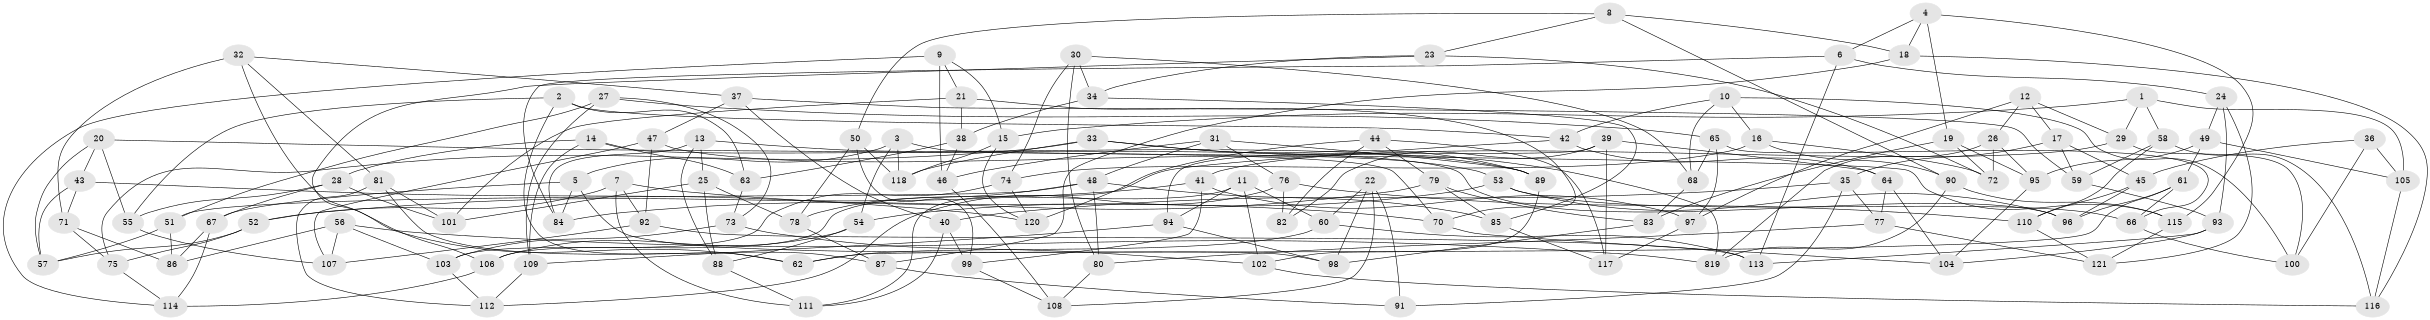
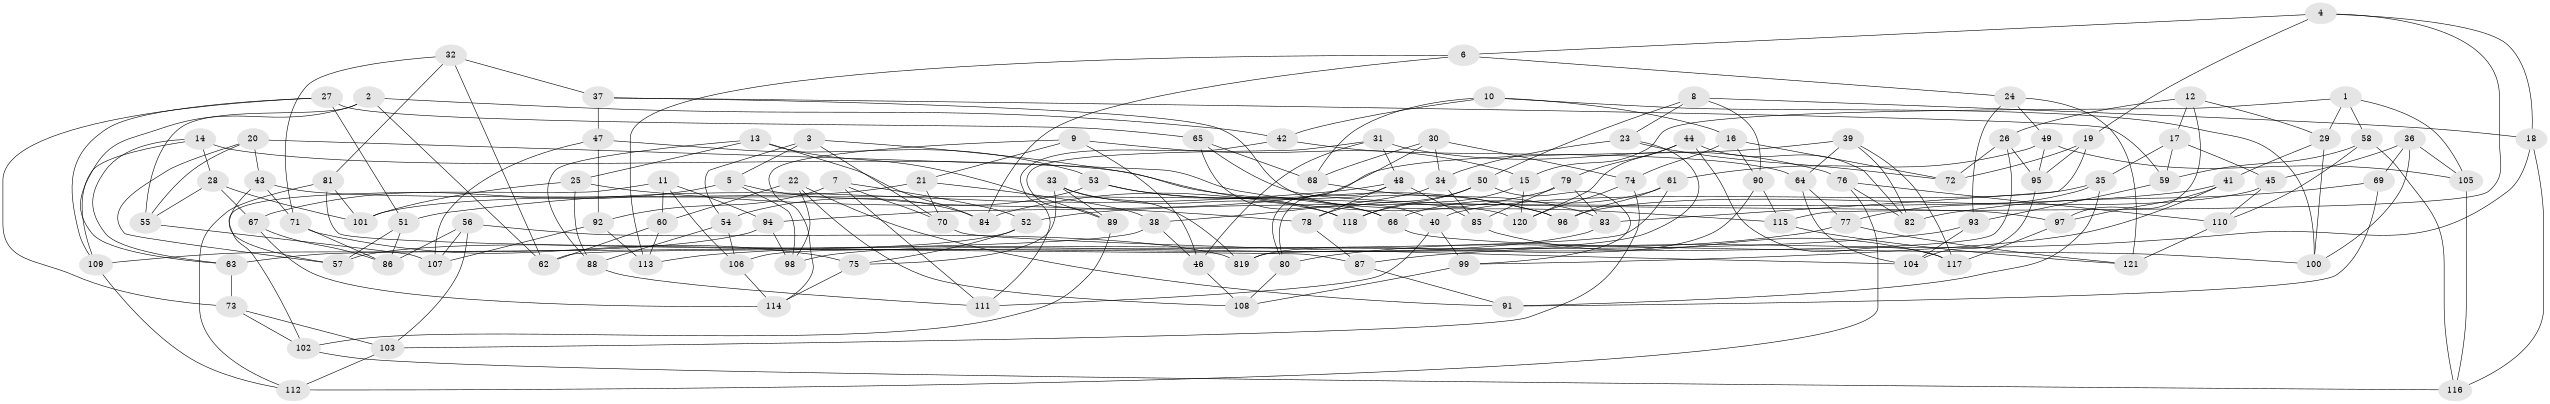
none -> (2379, 181)
